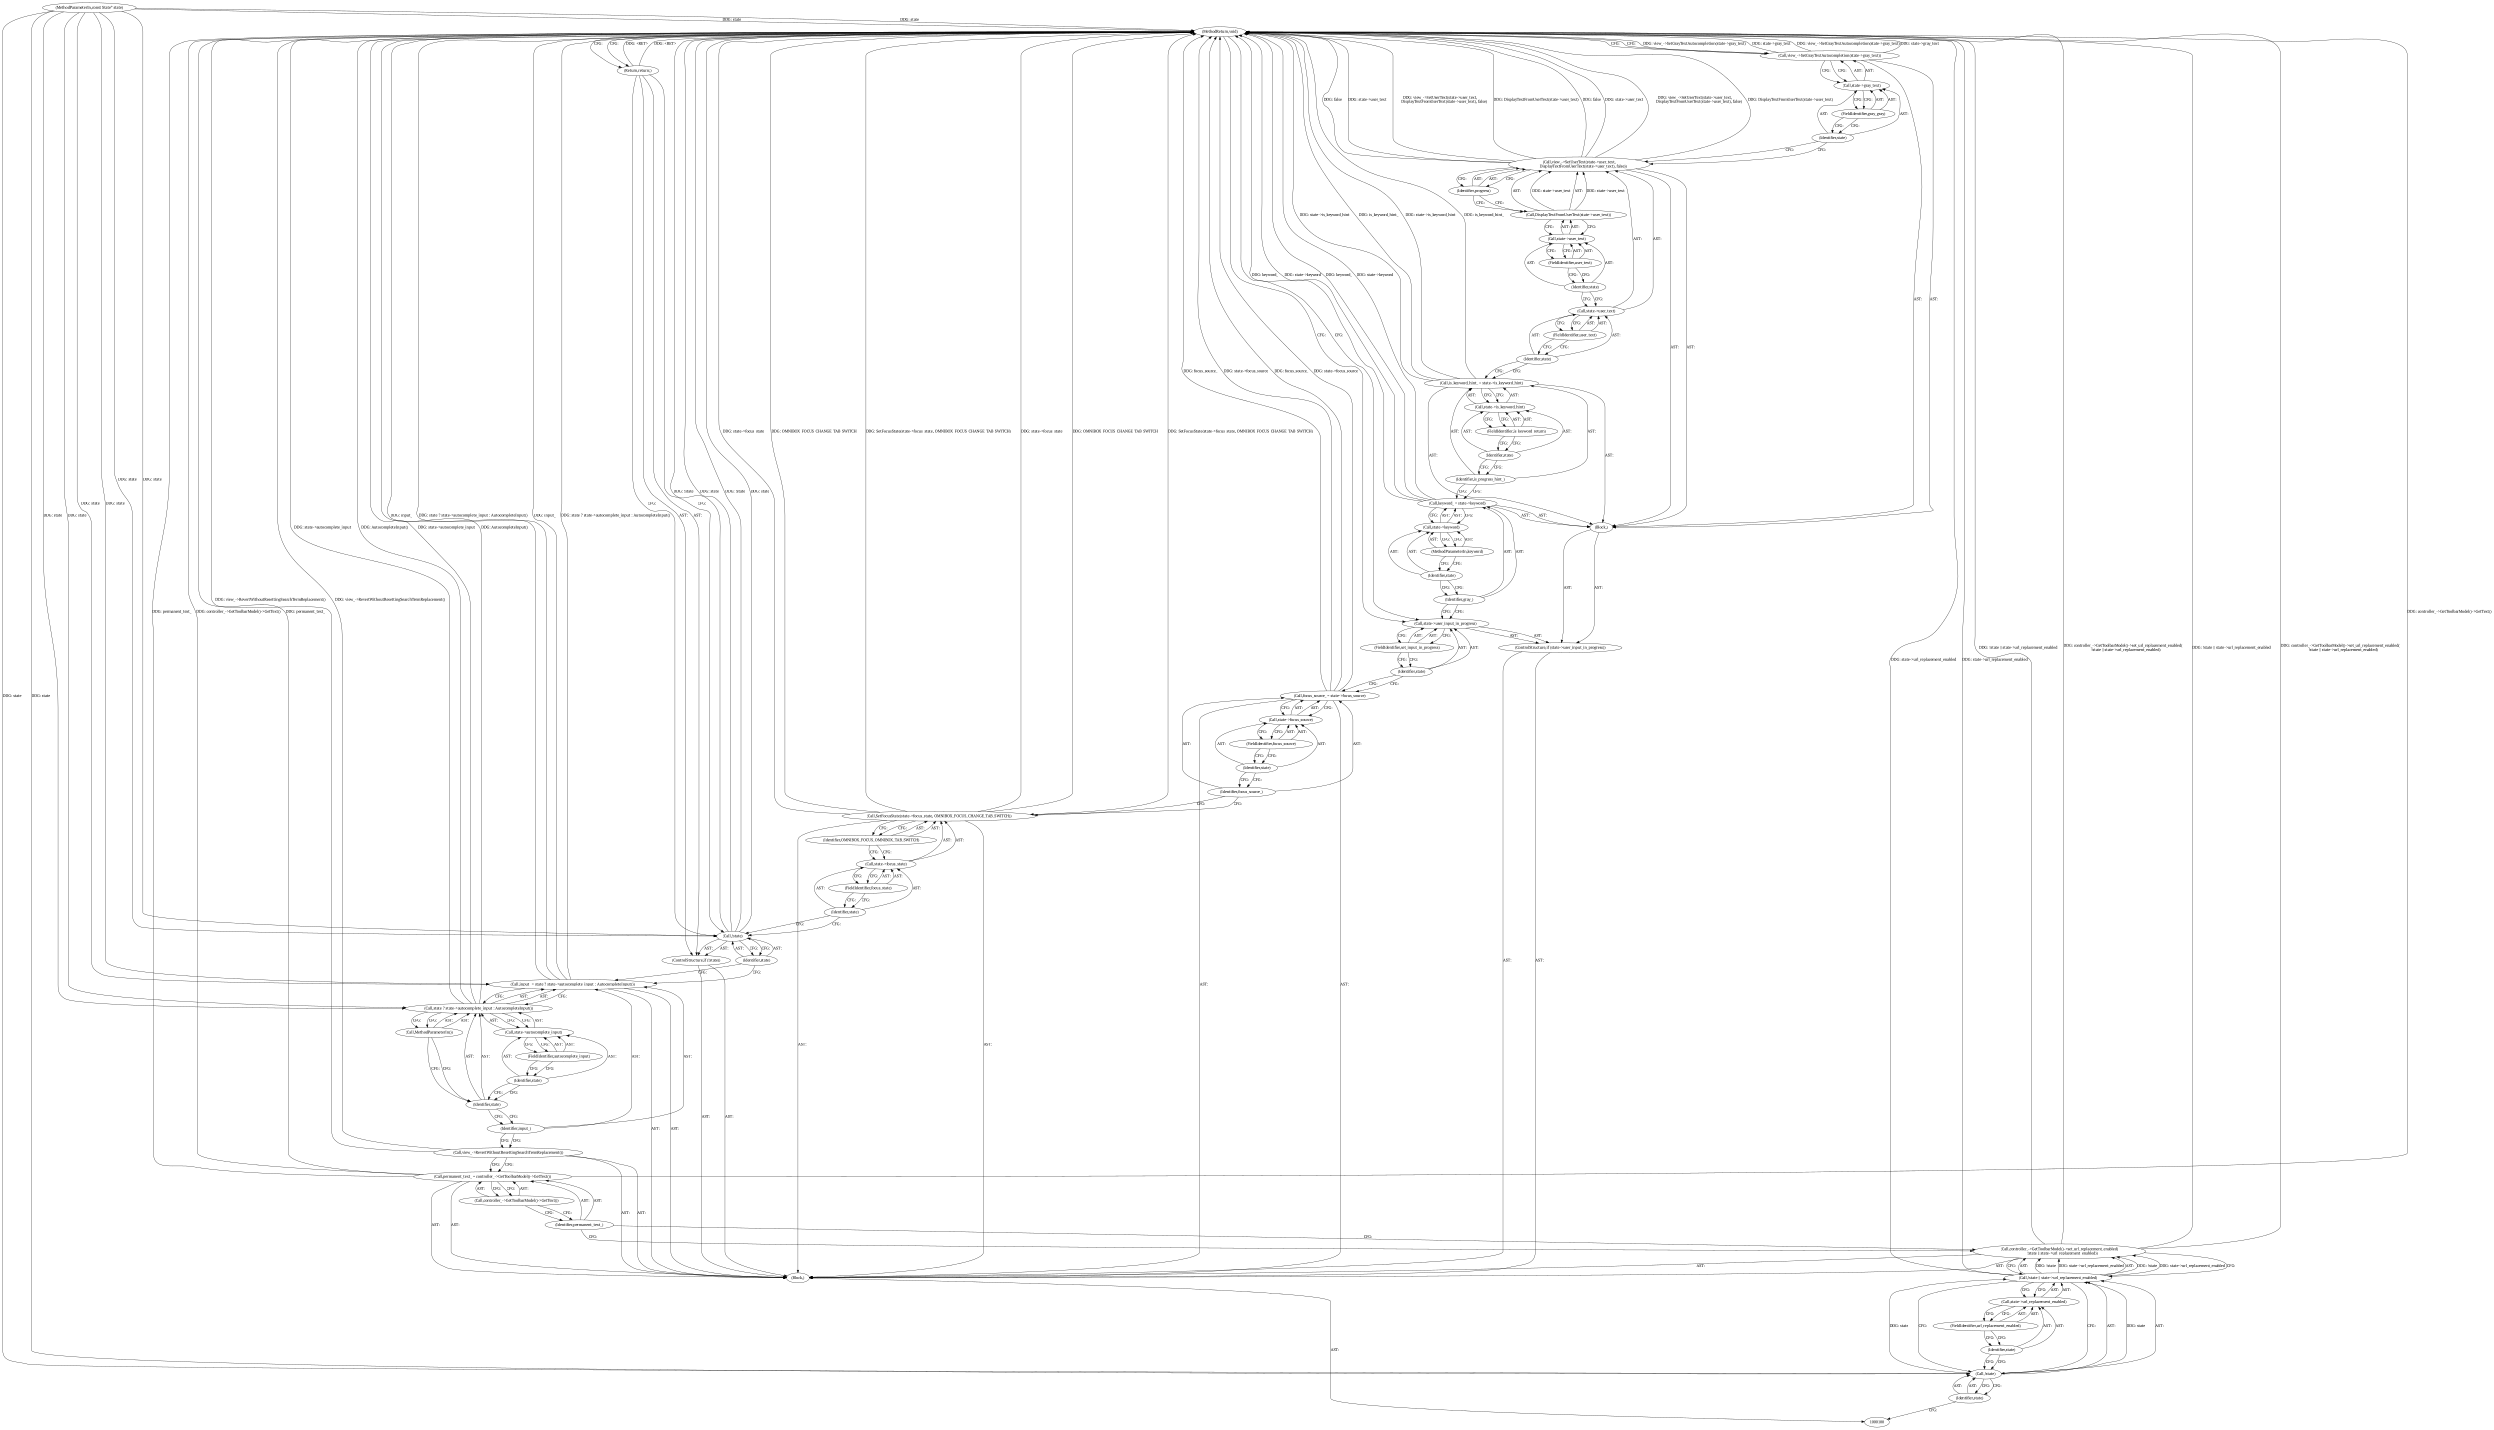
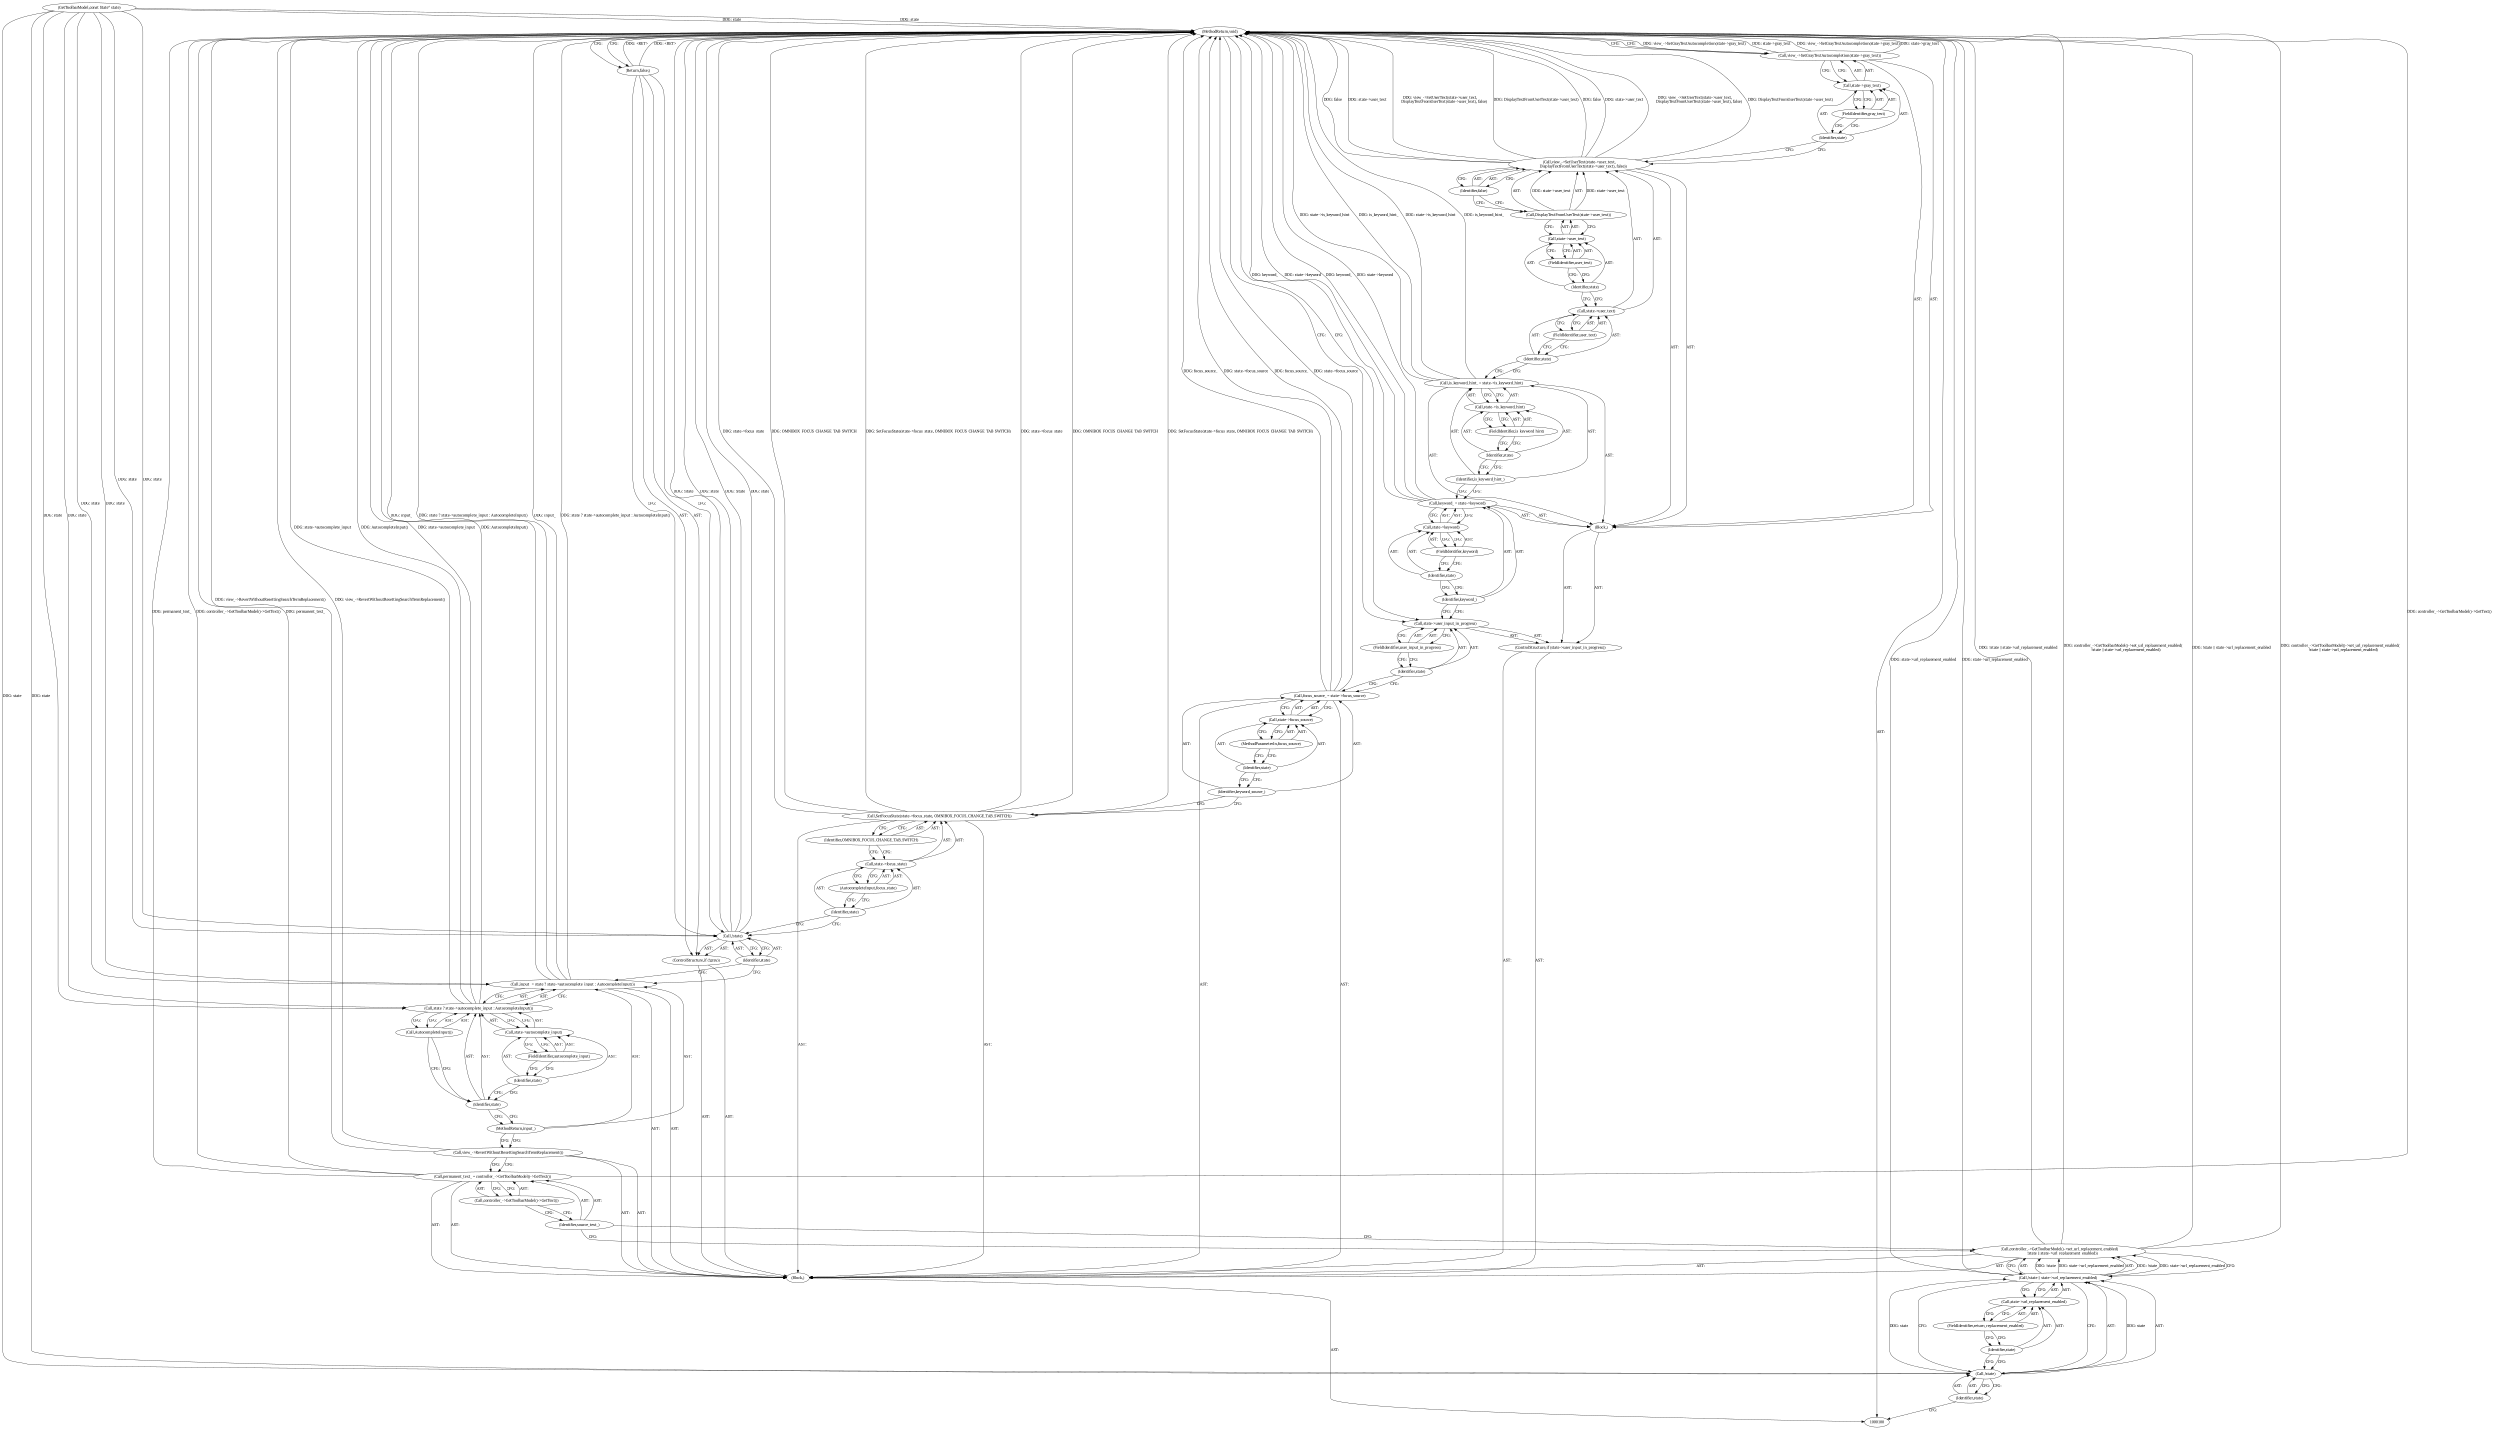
(89, 8) -> (89, 8)
(638, 71) -> (638, 71)
(1863, 114) -> (1863, 114)
(1474, 191) -> (1474, 191)
none -> (1943, 393)
(1517, 431) -> (1517, 431)
(1480, 479) -> (1480, 479)
(1457, 552) -> (1457, 552)
(1459, 600) -> (1459, 600)
(1407, 648) -> (1407, 648)
(1271, 744) -> (1271, 744)
(1242, 792) -> (1242, 792)
(871, 840) -> (871, 840)
(868, 888) -> (868, 888)
(696, 960) -> (696, 960)
(429, 1033) -> (429, 1033)
(516, 1129) -> (516, 1129)
(579, 1225) -> (579, 1225)
(1986, 1326) -> (1986, 1326)
